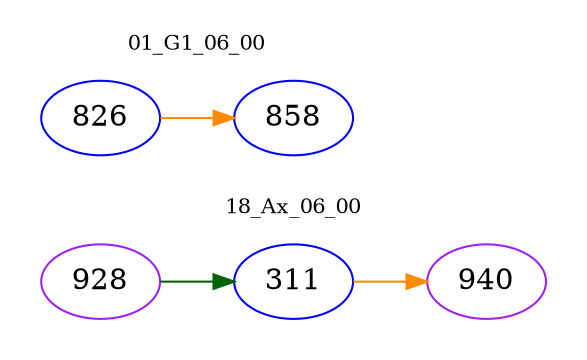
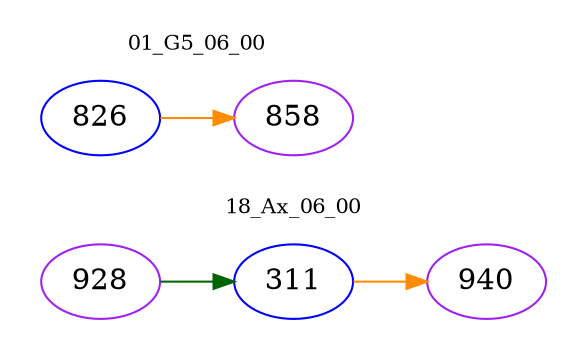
(197, 45) -> (197, 45)
(294, 118) -> (294, 118)
